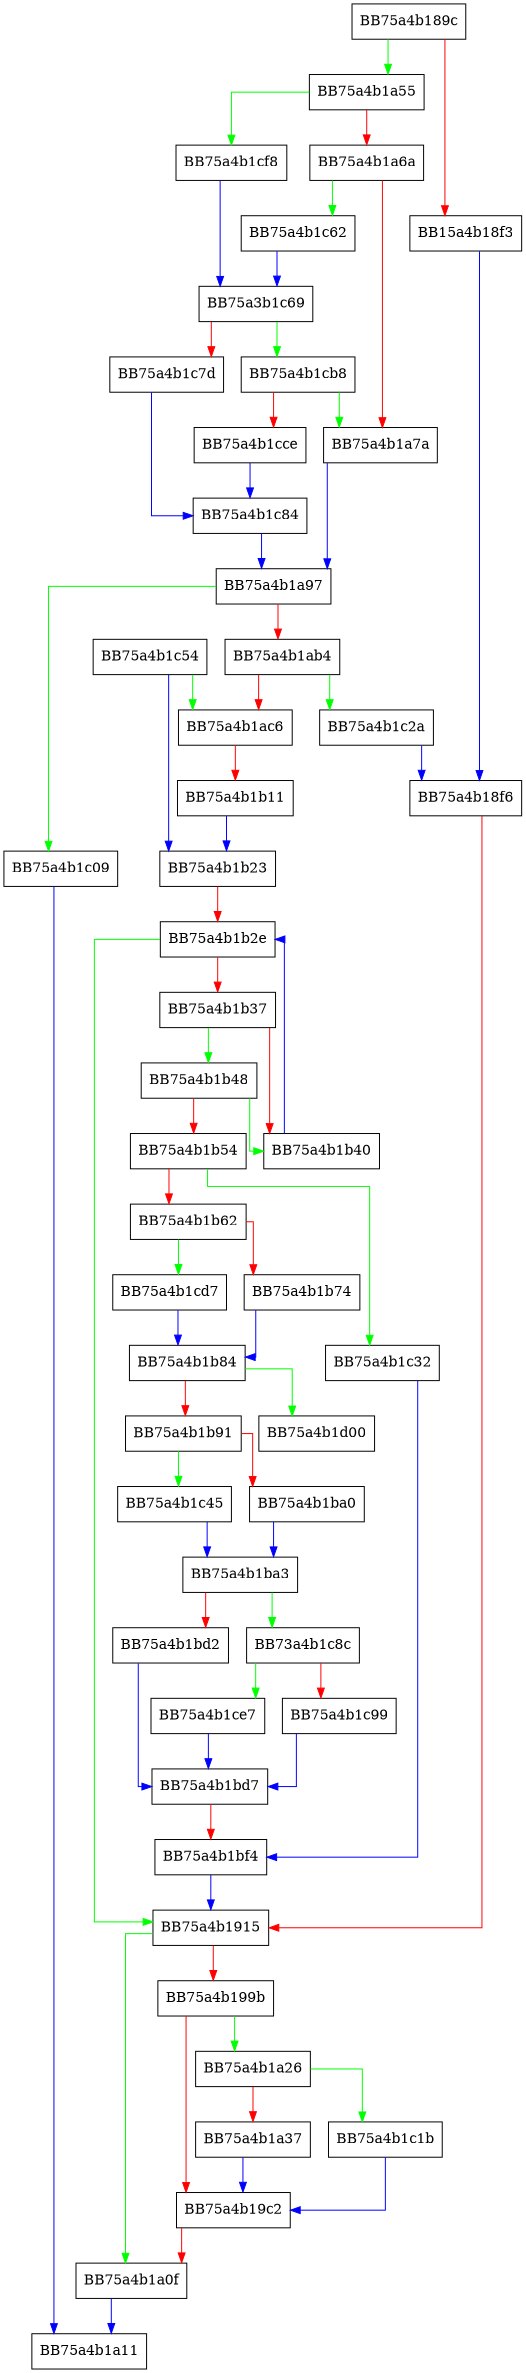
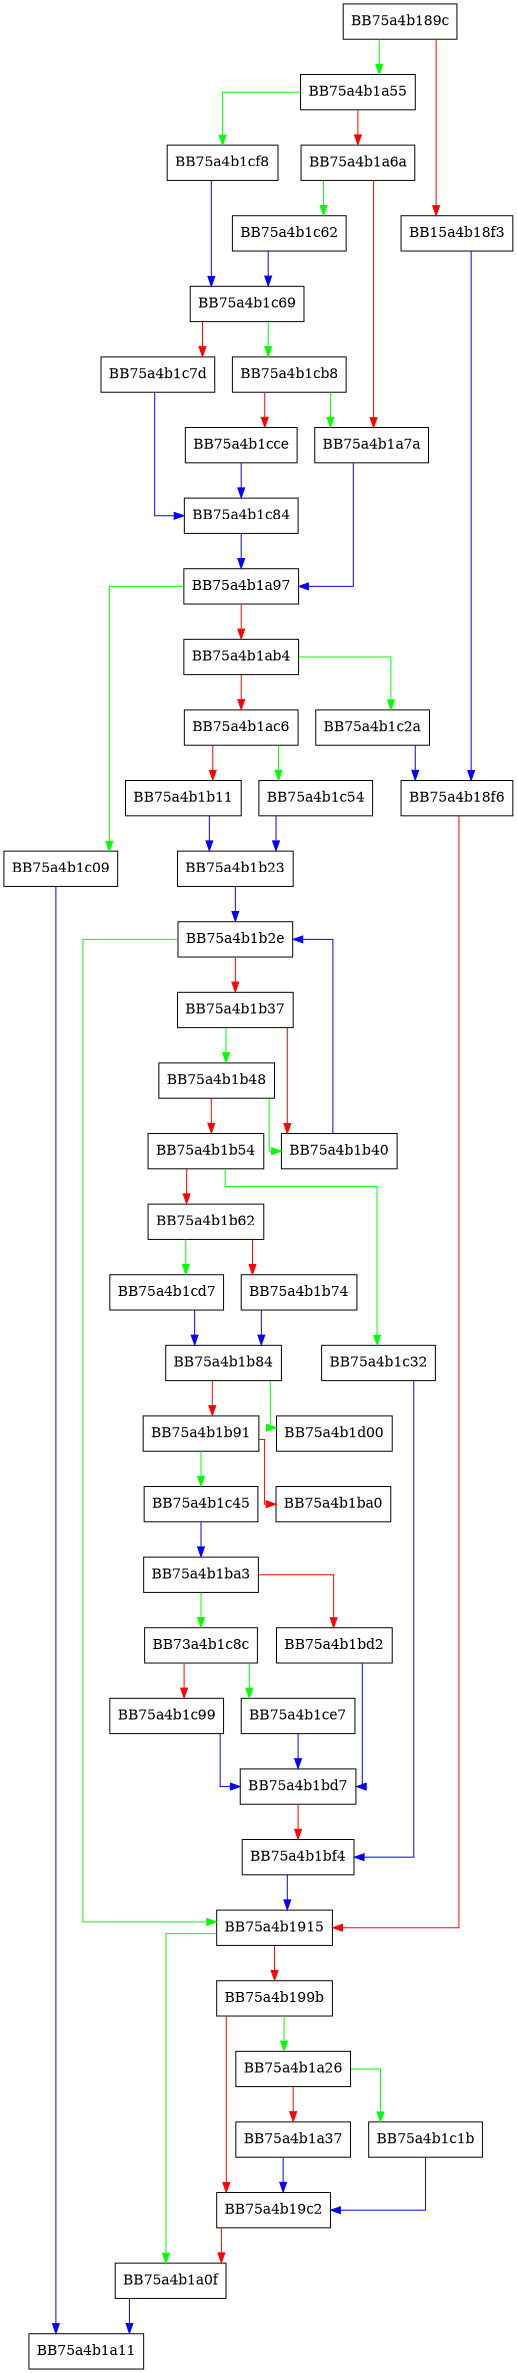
(256, 304) -> (247, 304)
(193, 687) -> (278, 758)
(218, 899) -> (235, 899)
(274, 1534) -> none
